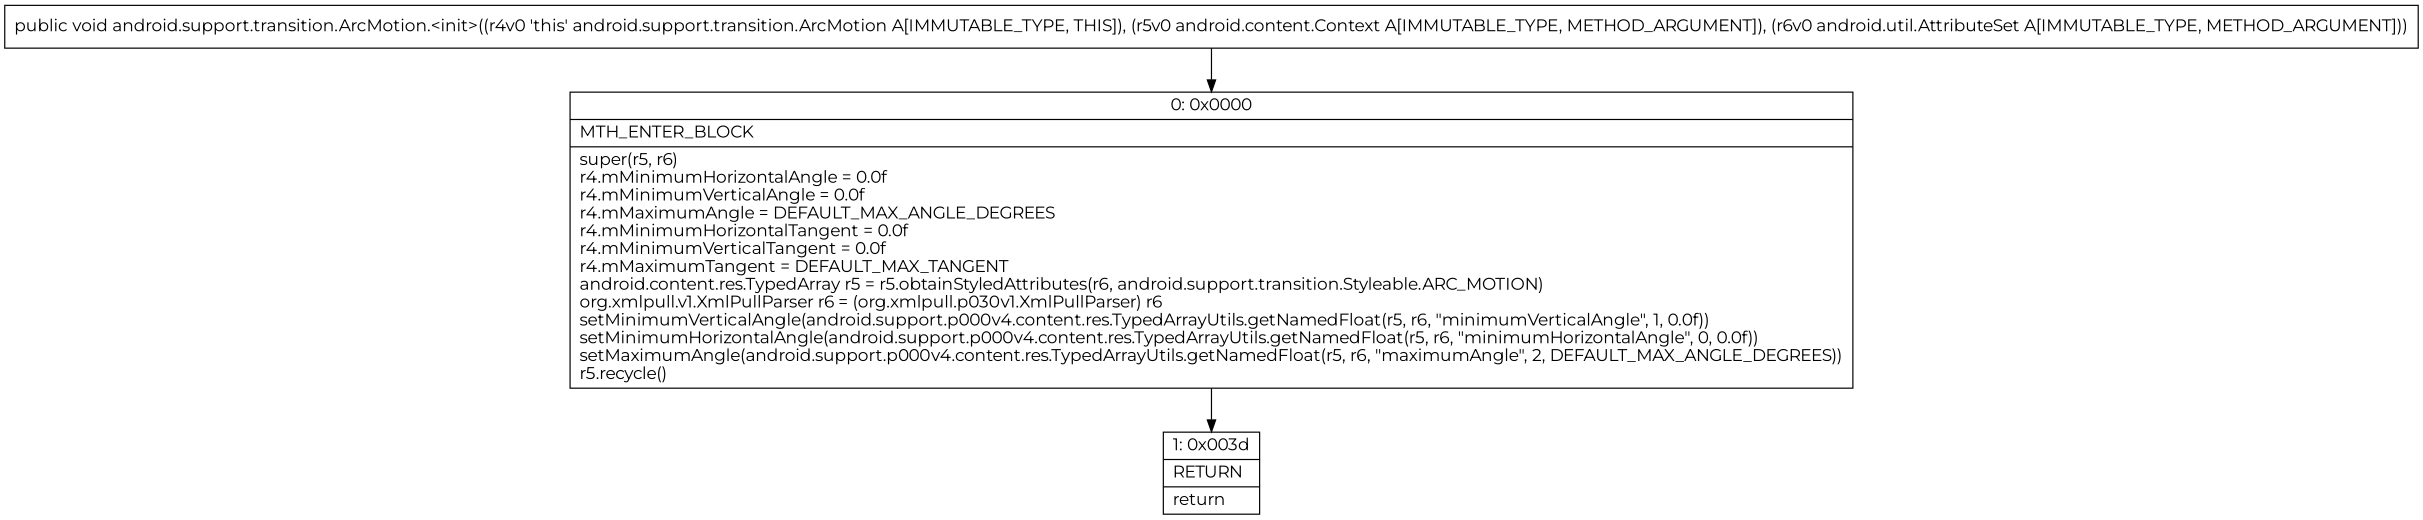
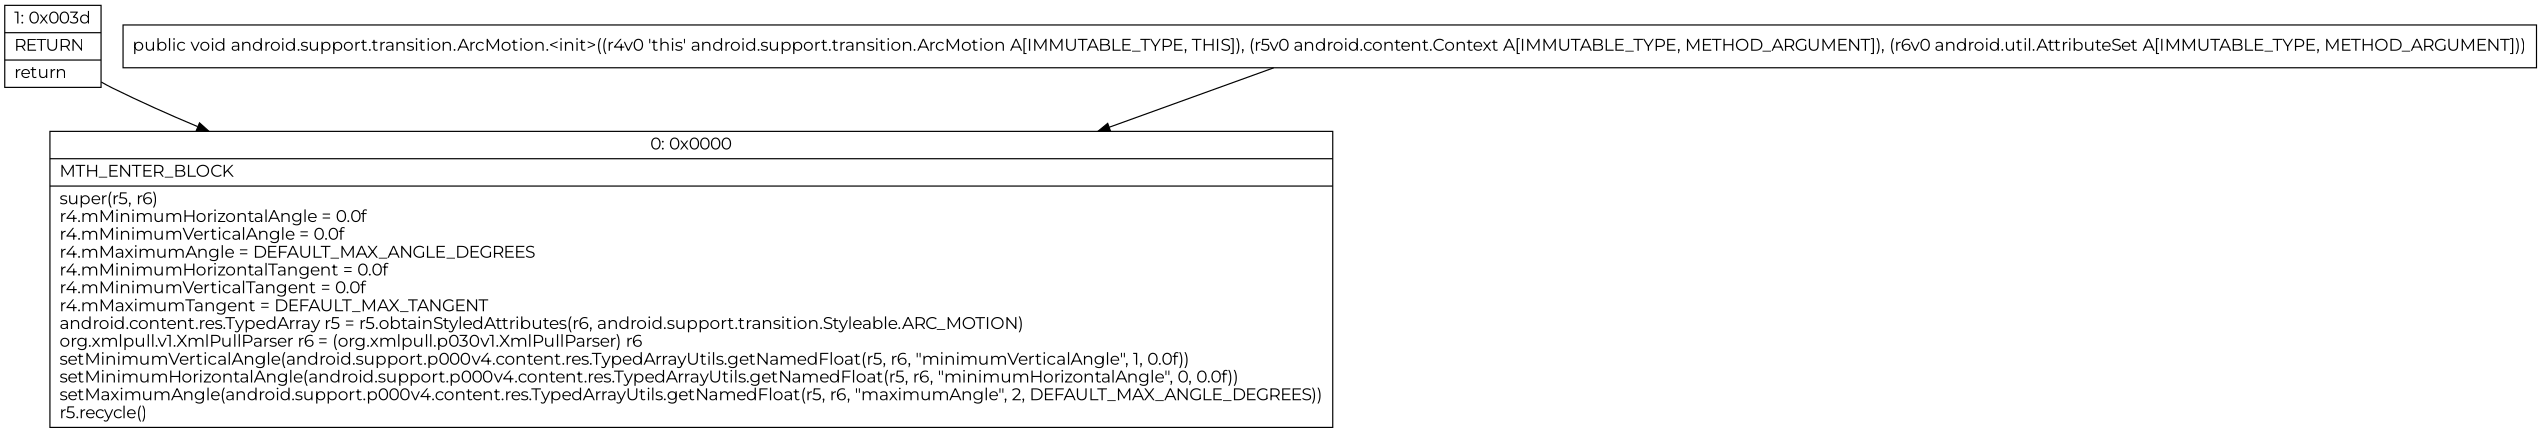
(1211, 404) -> (149, 105)
